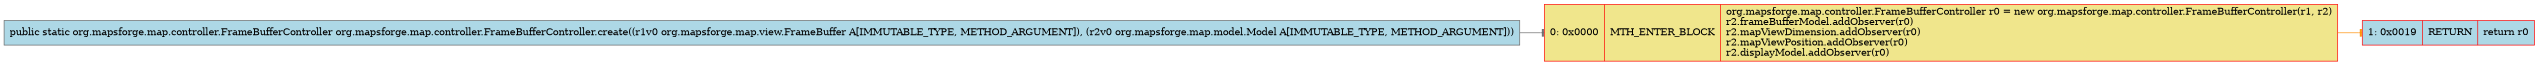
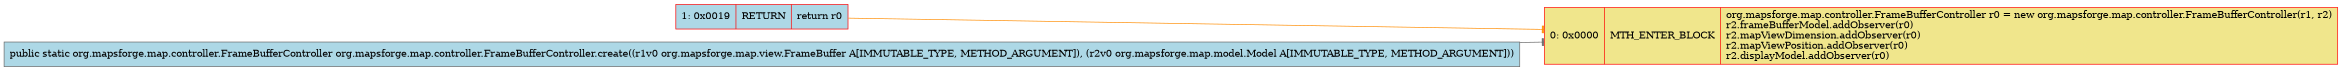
(2348, 33) -> (1195, 24)
